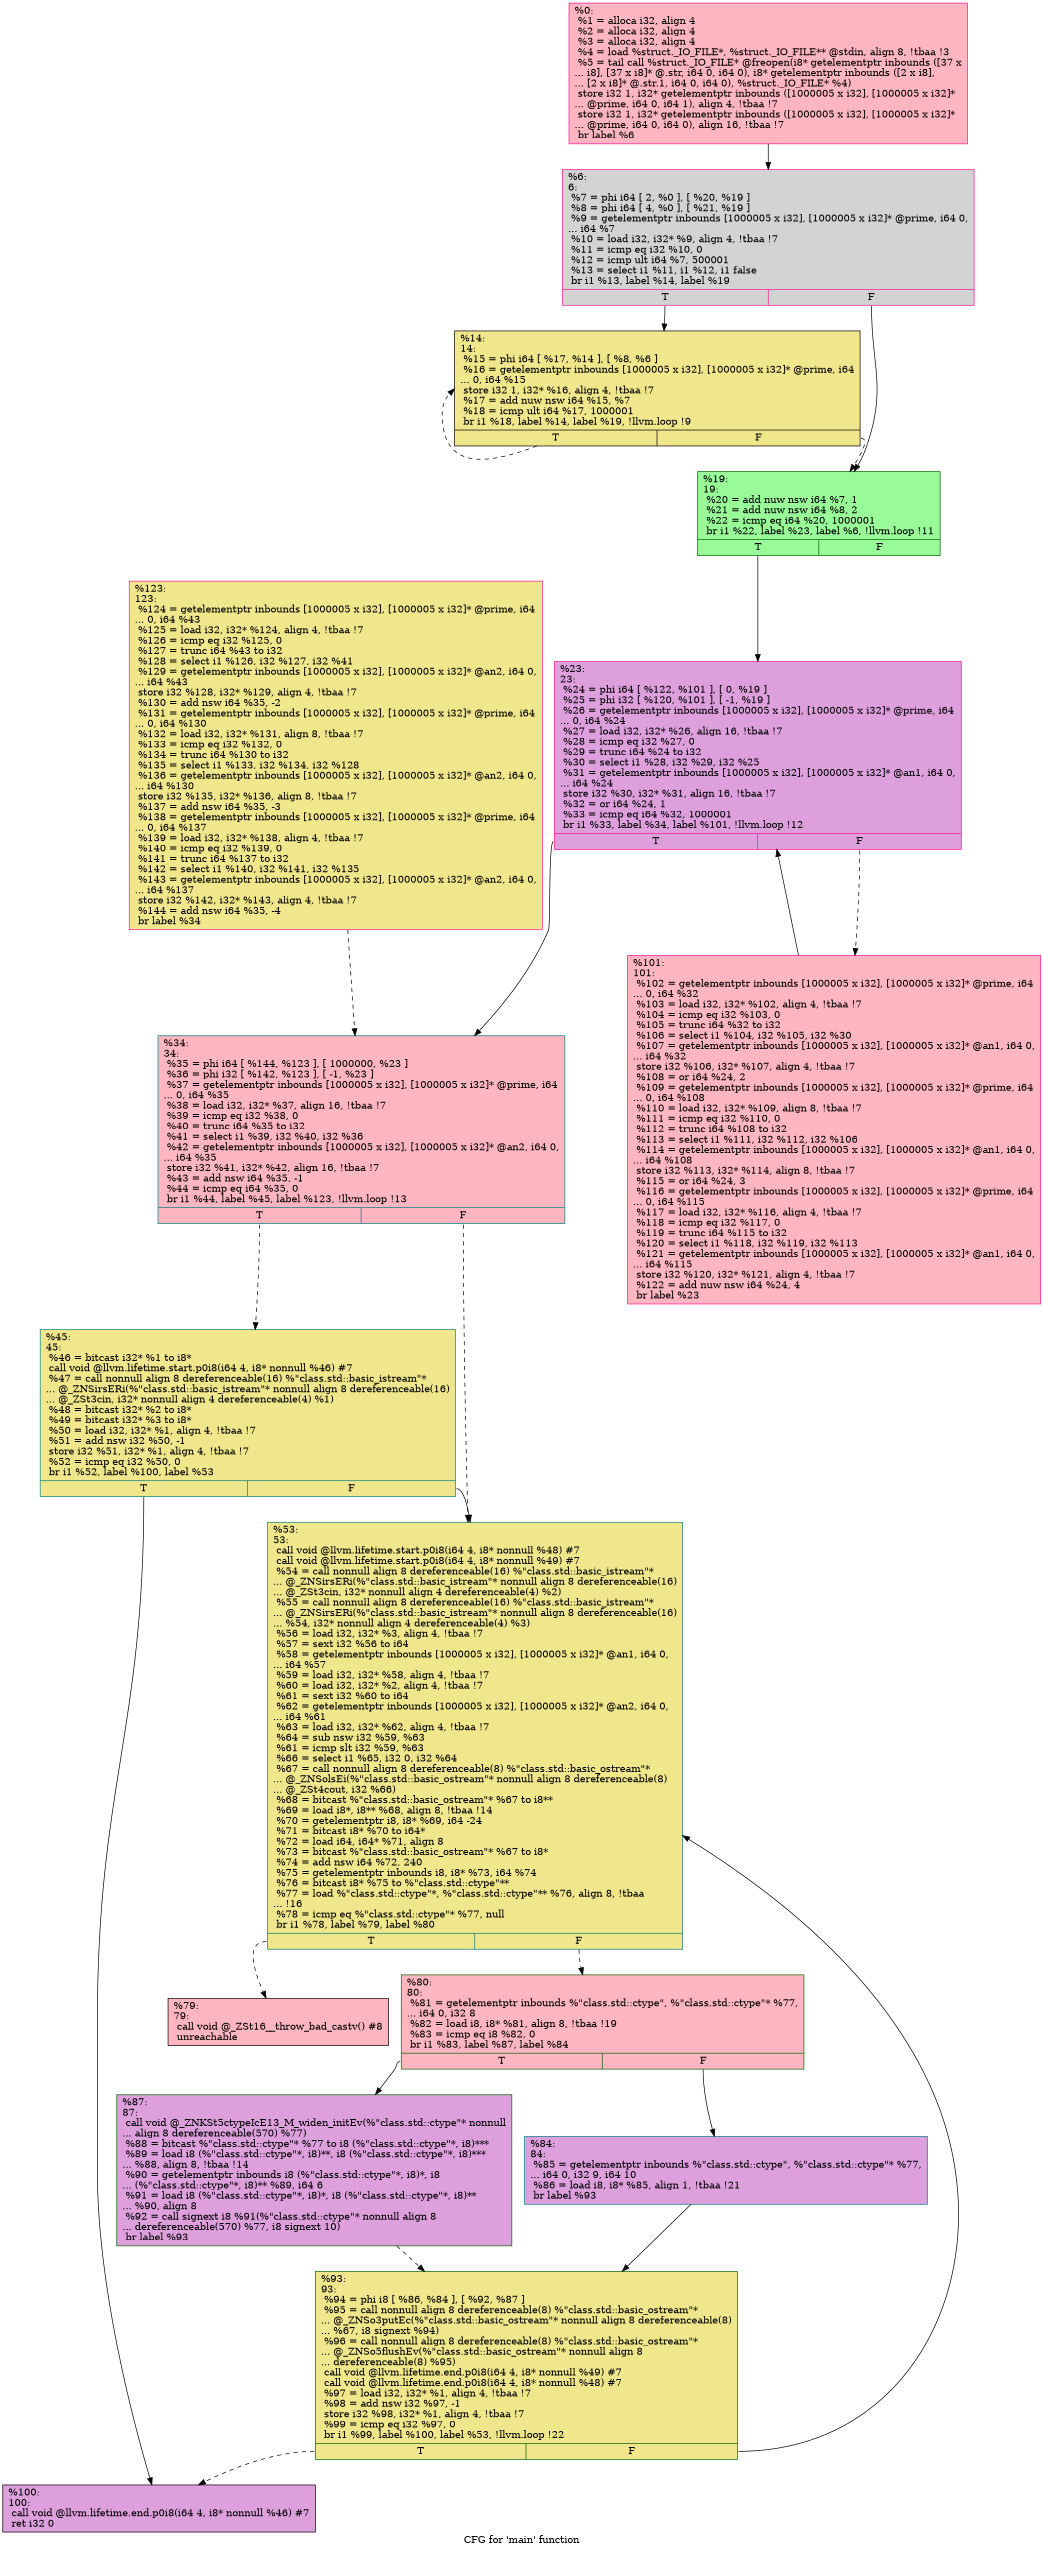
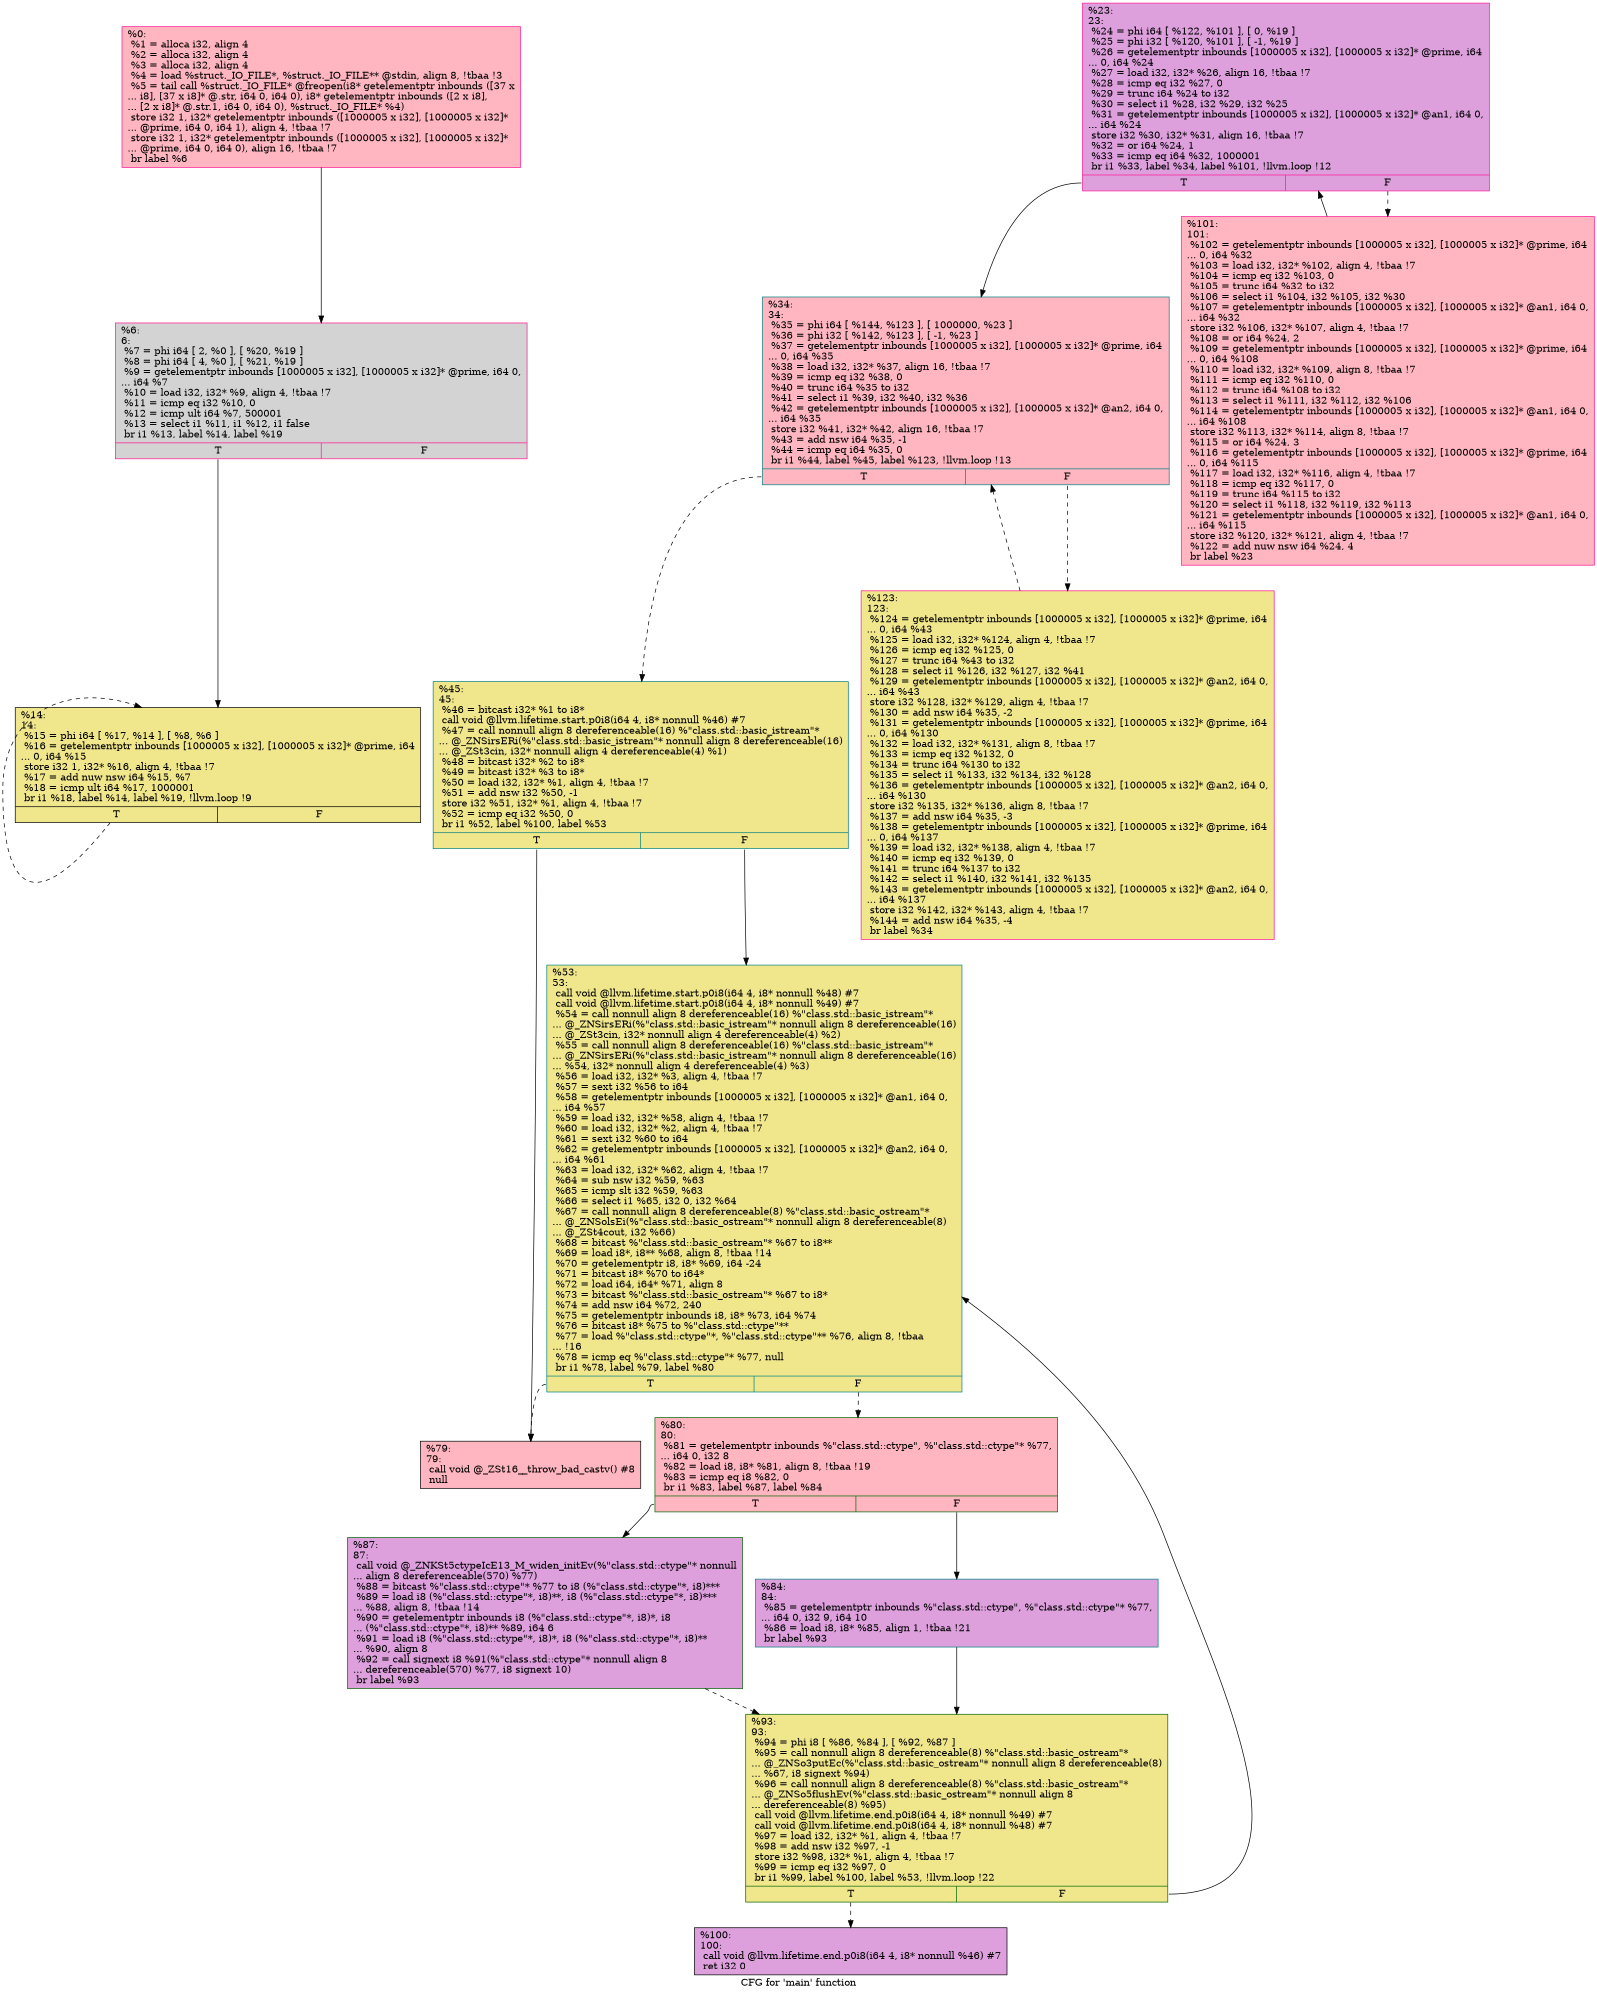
(819, 514) -> none
(465, 1370) -> (1068, 535)
(349, 1748) -> (628, 1191)
(98, 1989) -> (535, 1142)
(206, 2037) -> (437, 1480)
